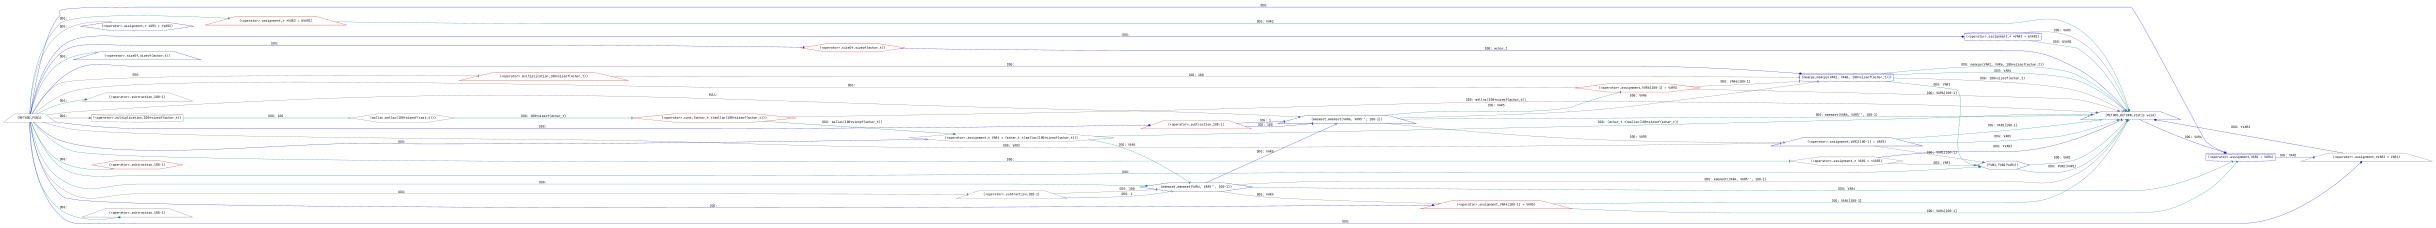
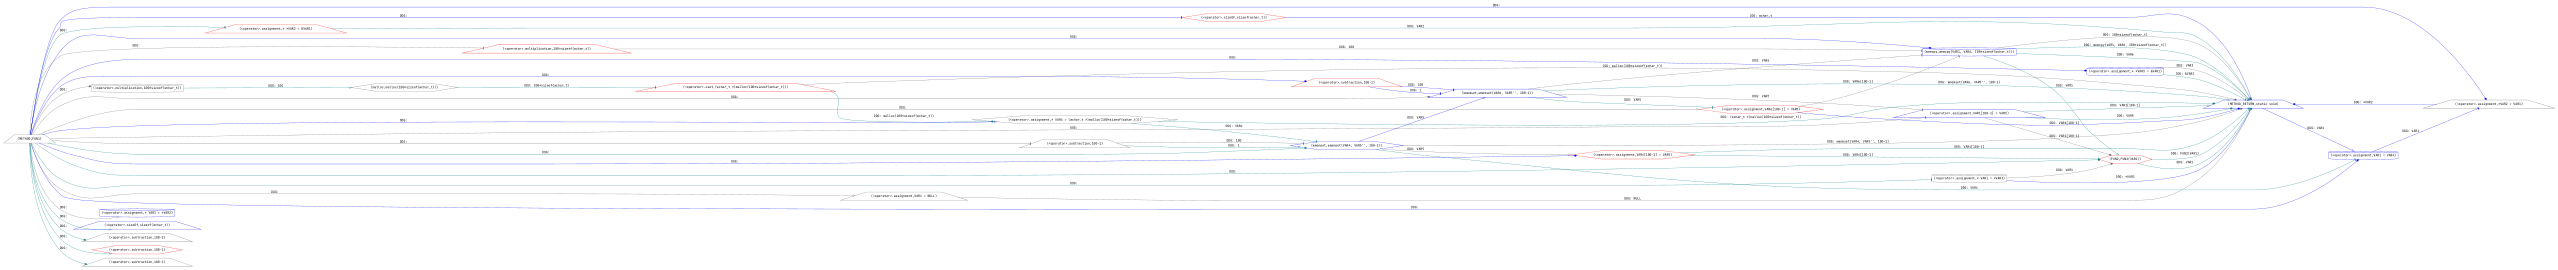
(137, 26) -> (137, 213)
(1905, 94) -> (2018, 125)
(714, 95) -> (736, 97)
(1960, 98) -> (2058, 94)
(403, 118) -> (404, 87)
(714, 118) -> (736, 87)
(1012, 146) -> (1075, 128)
(1847, 161) -> (1969, 178)
(2003, 165) -> (2125, 159)
none -> (904, 196)
(1496, 205) -> (1633, 155)
(1912, 213) -> (1894, 157)
